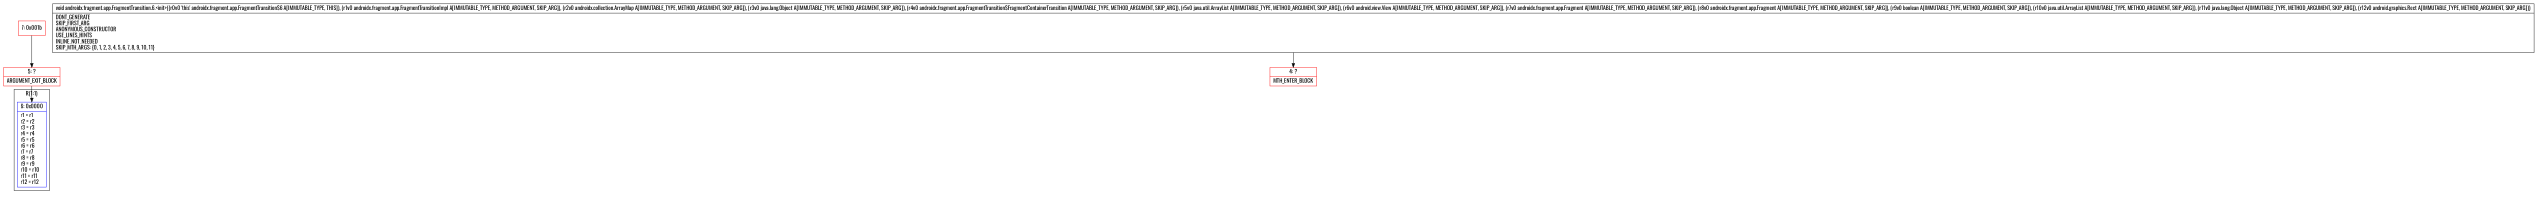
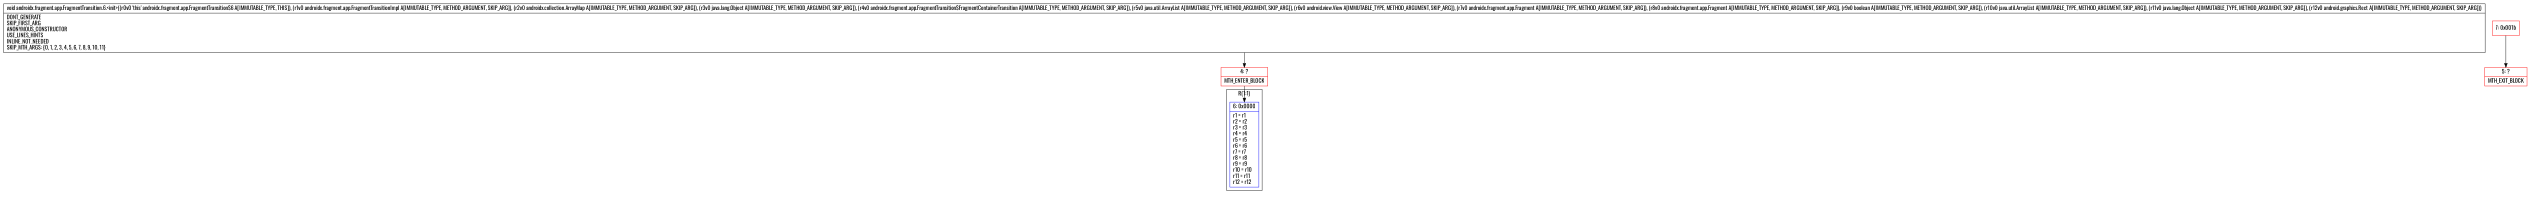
(32, 81) -> (2506, 81)
(32, 92) -> (1244, 92)
